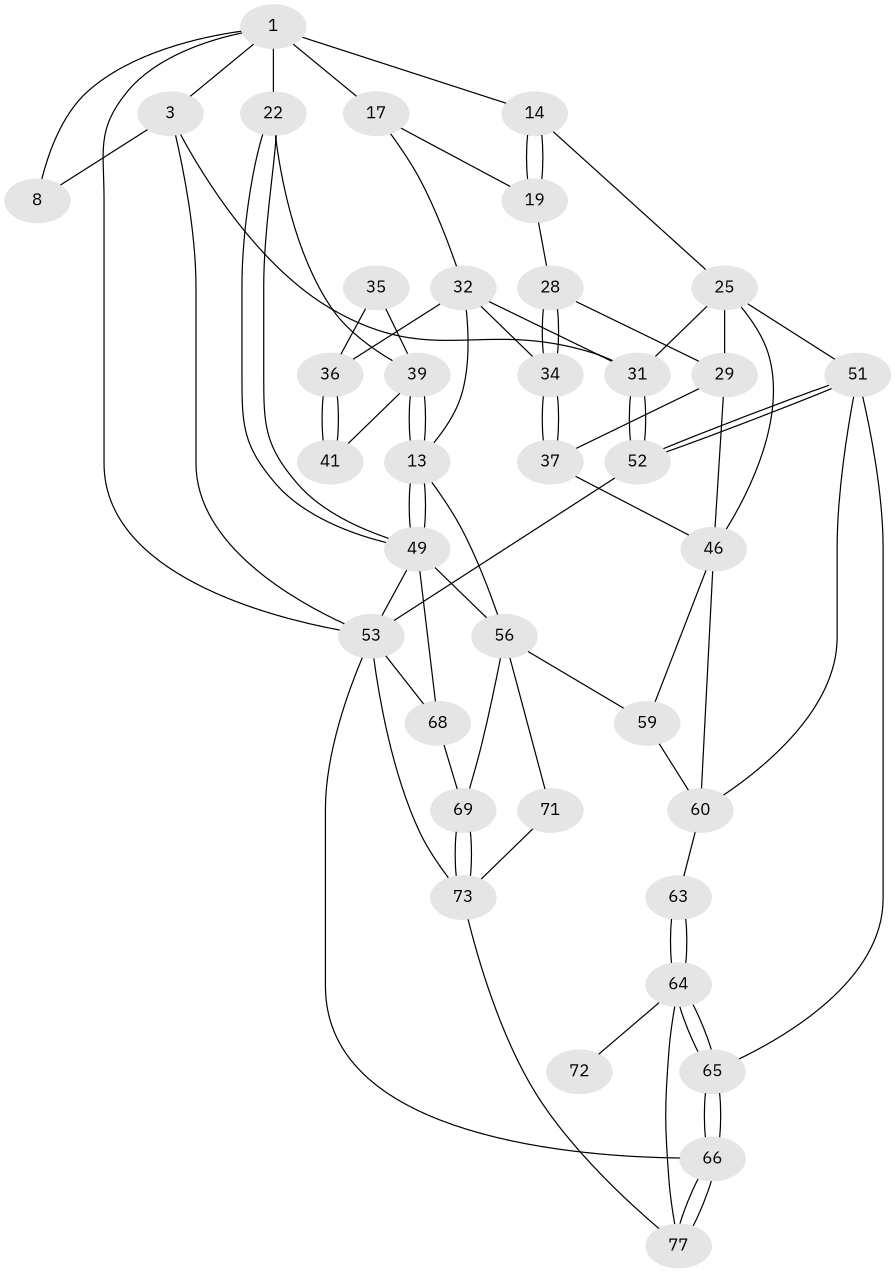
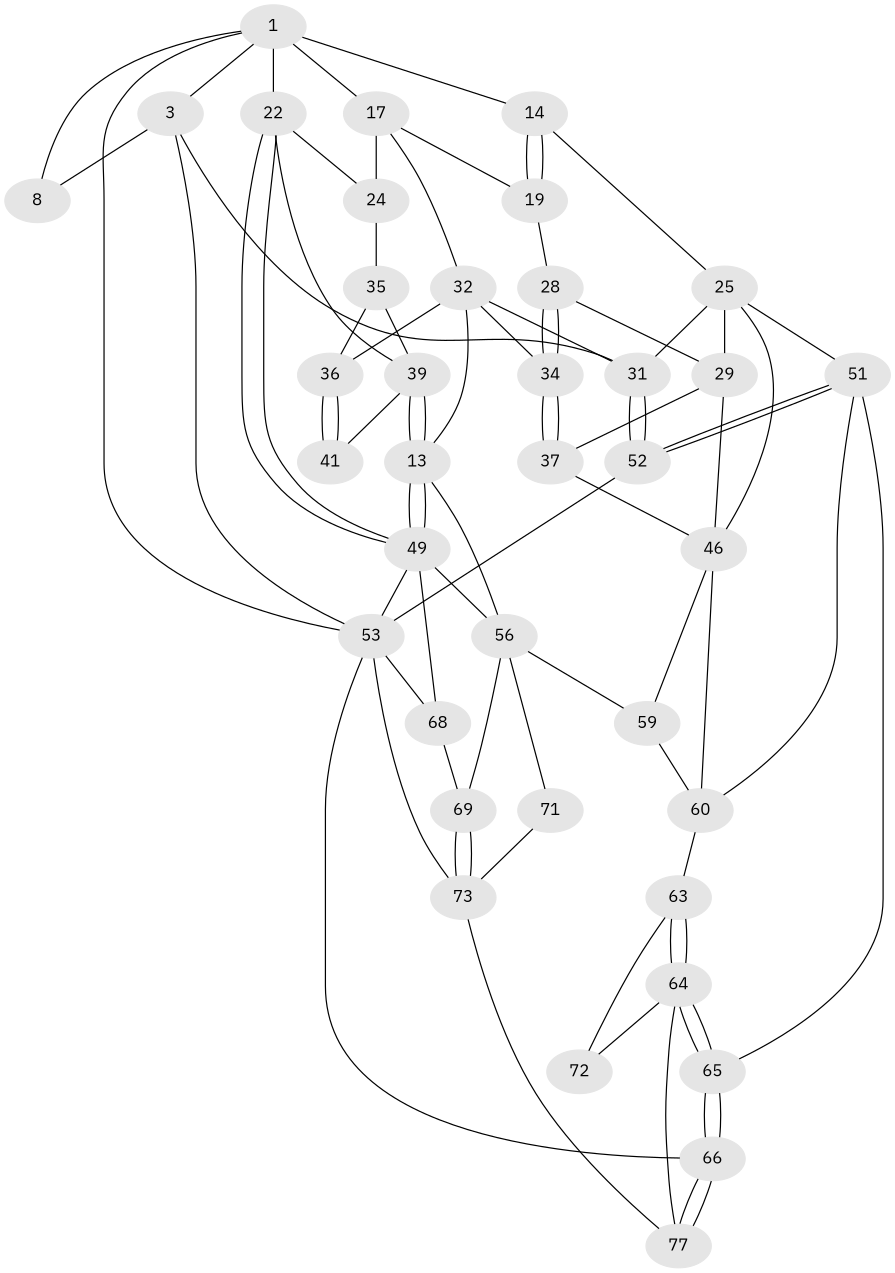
none -> (376, 201)
none -> (624, 982)
